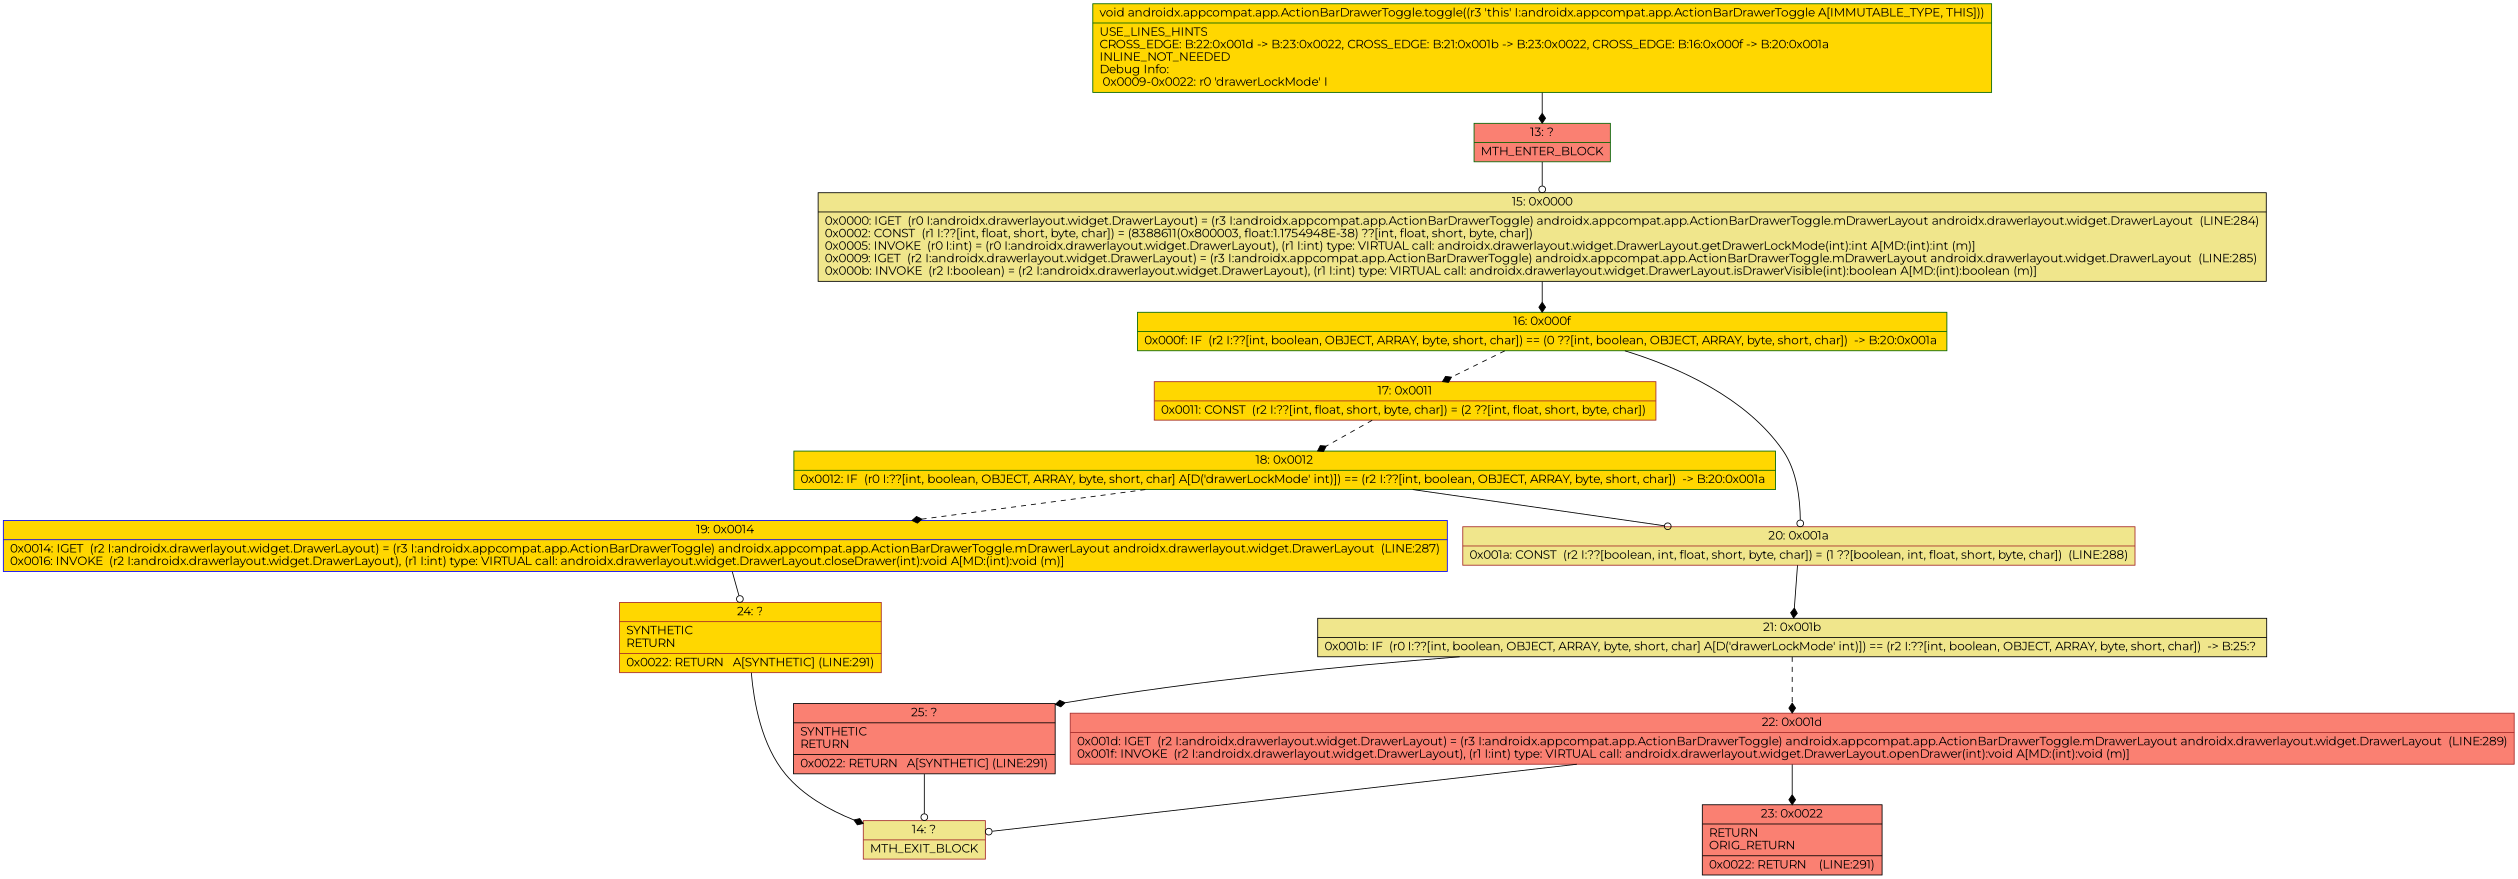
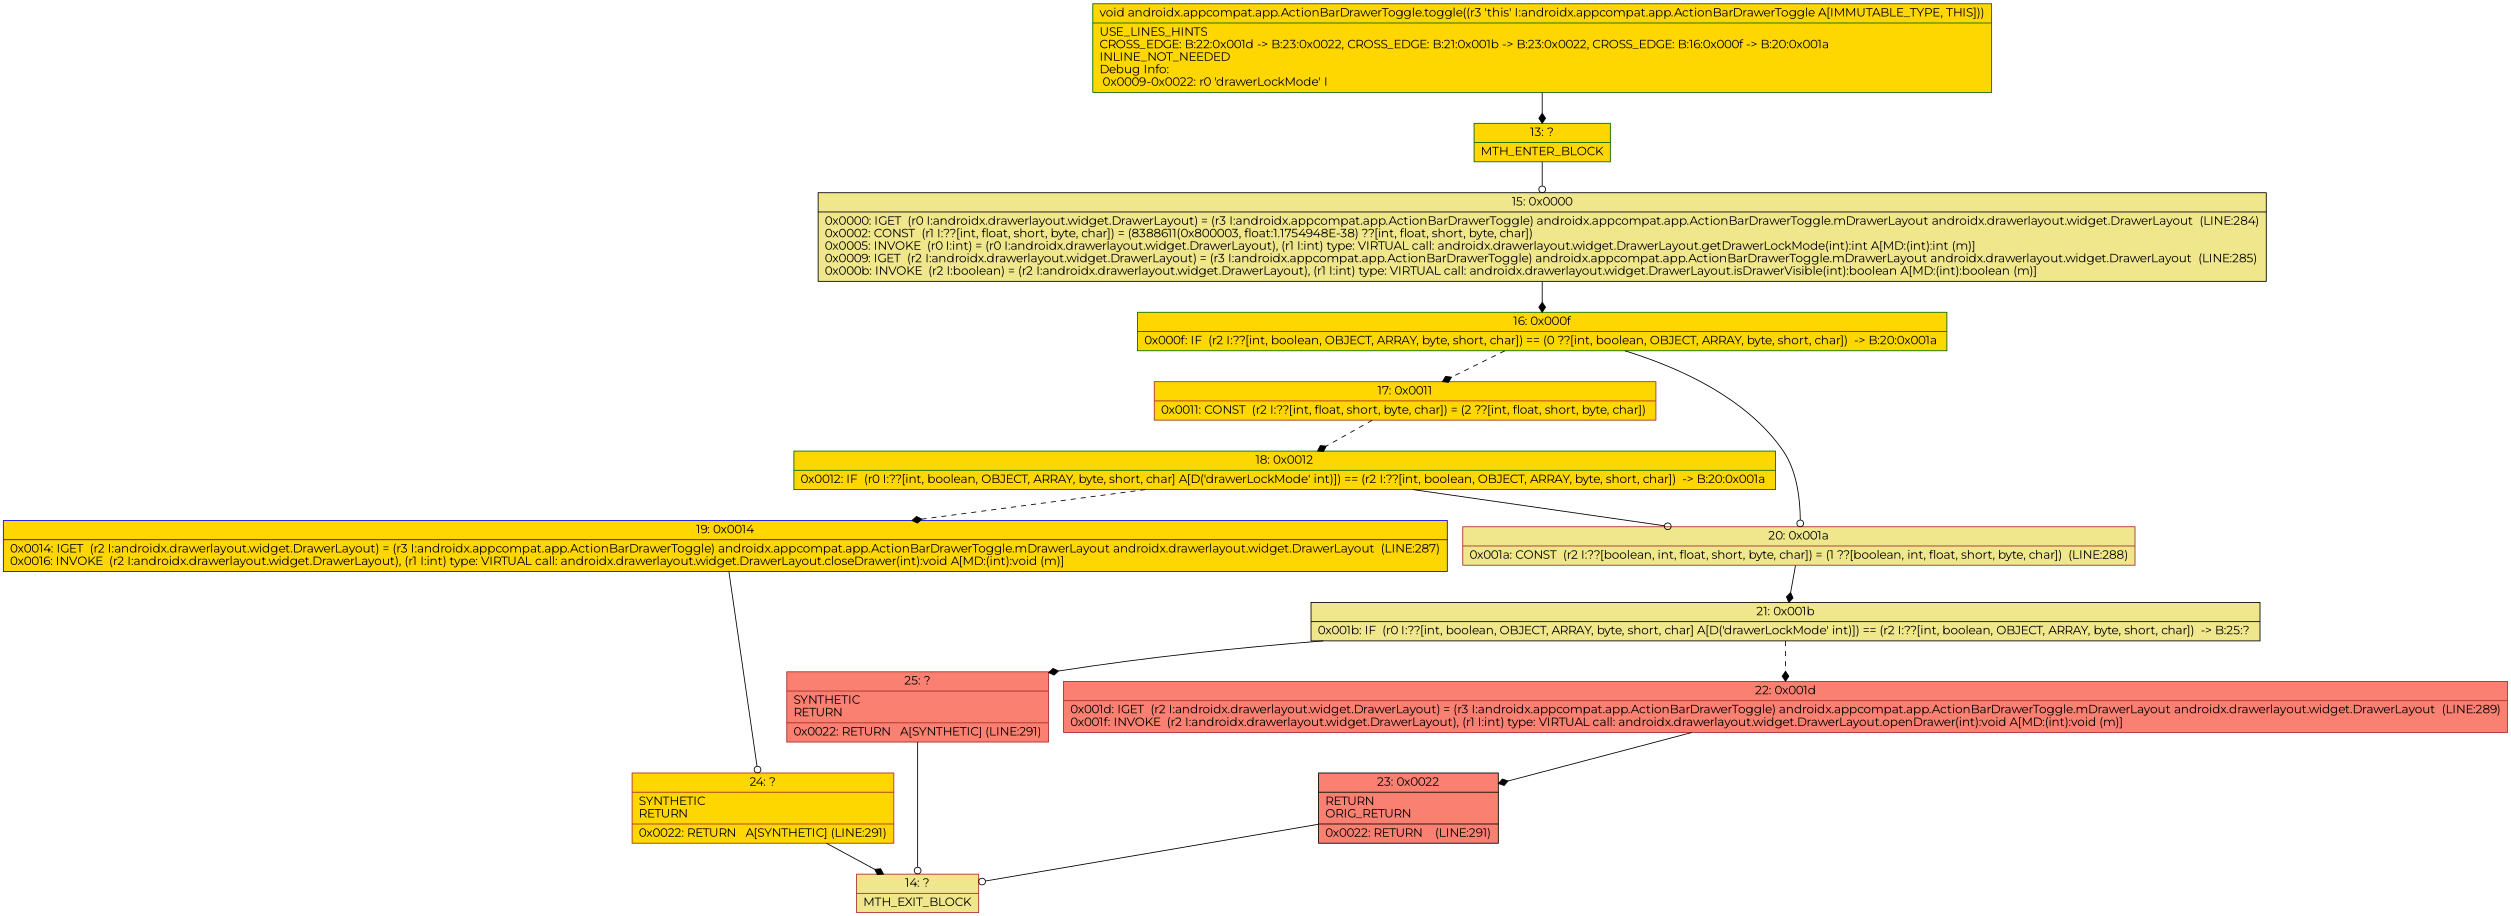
(1542, 143) -> (1542, 143)
(924, 739) -> (918, 707)
(1285, 798) -> (1152, 853)
